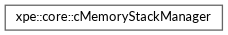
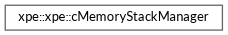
(114, 18) -> (114, 18)
